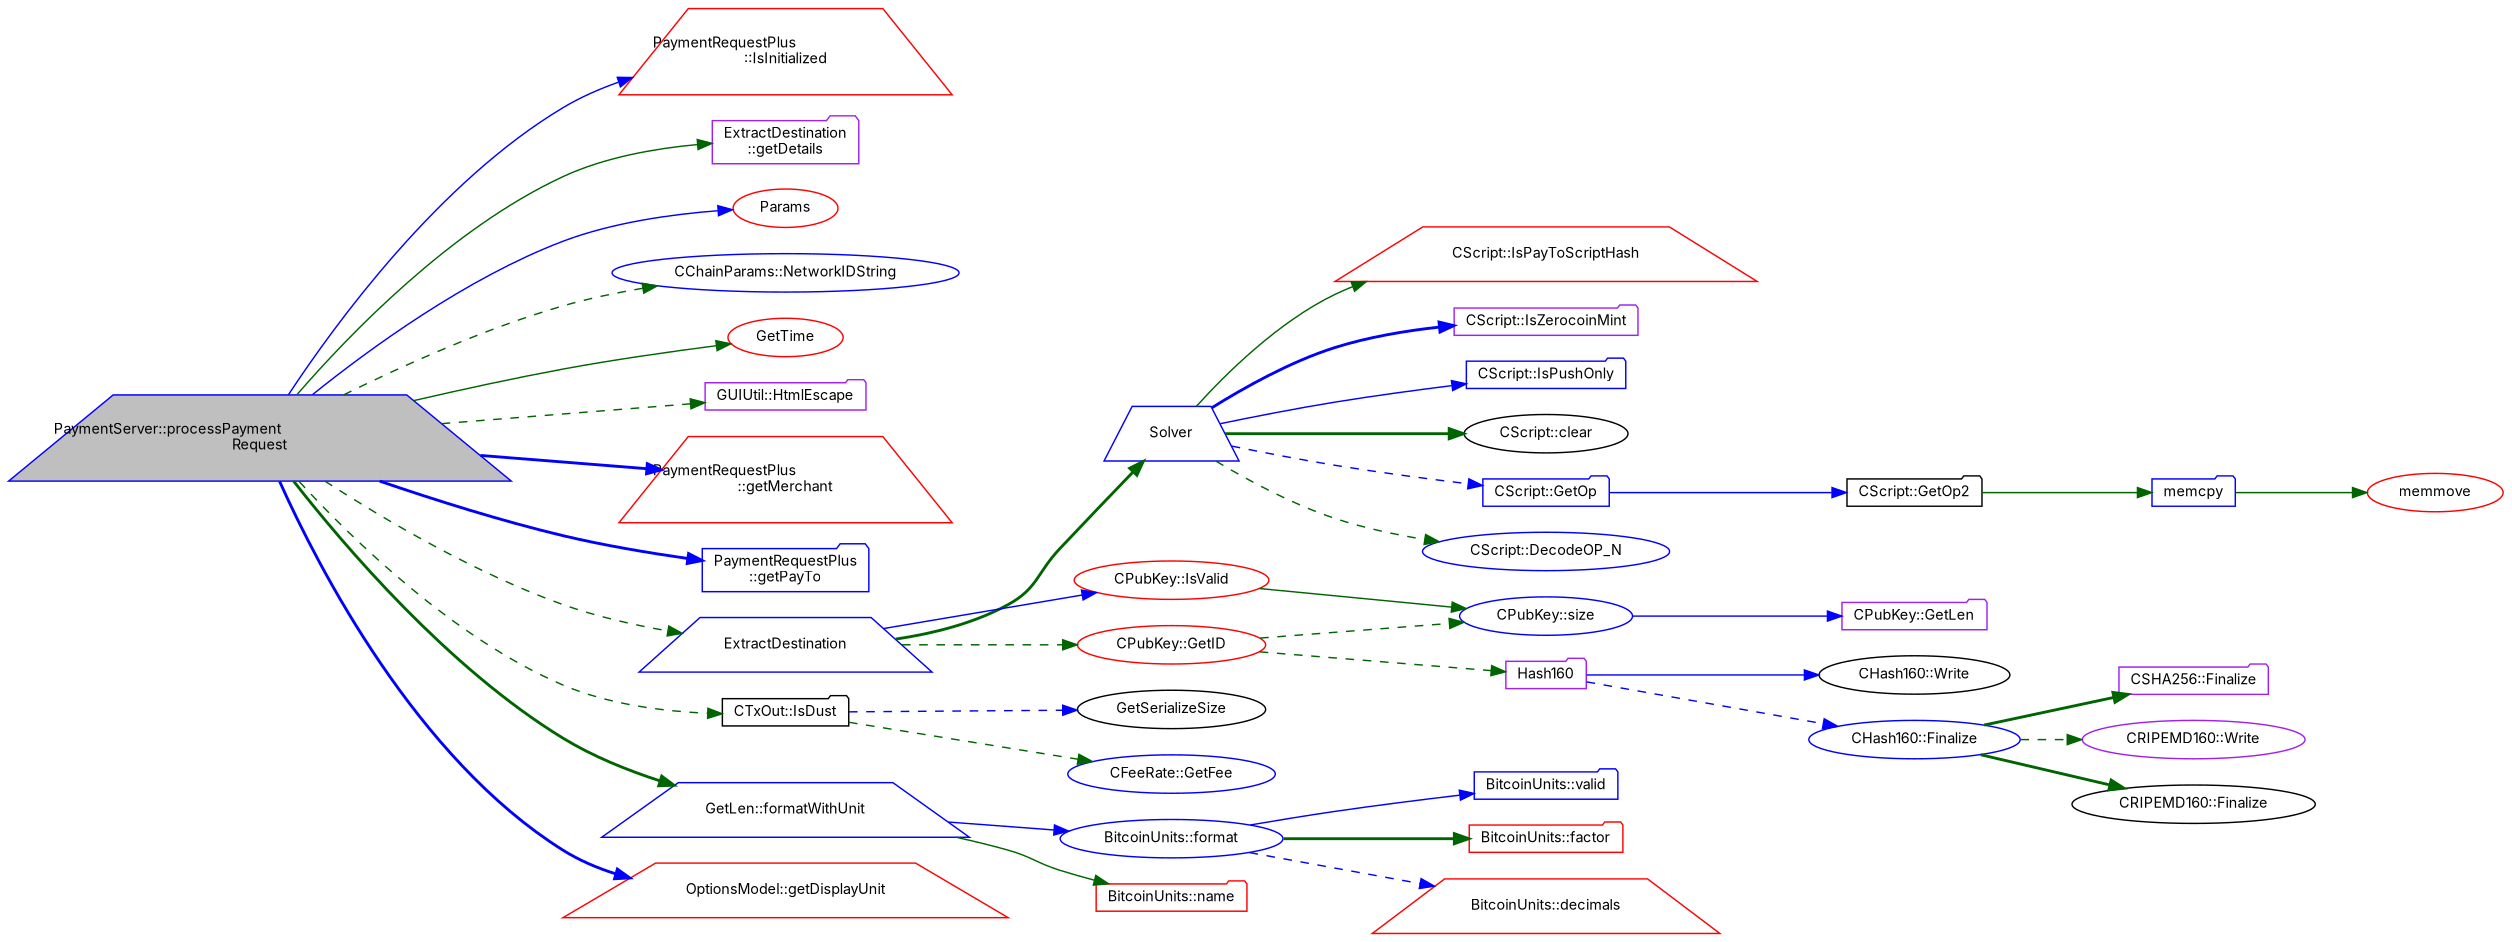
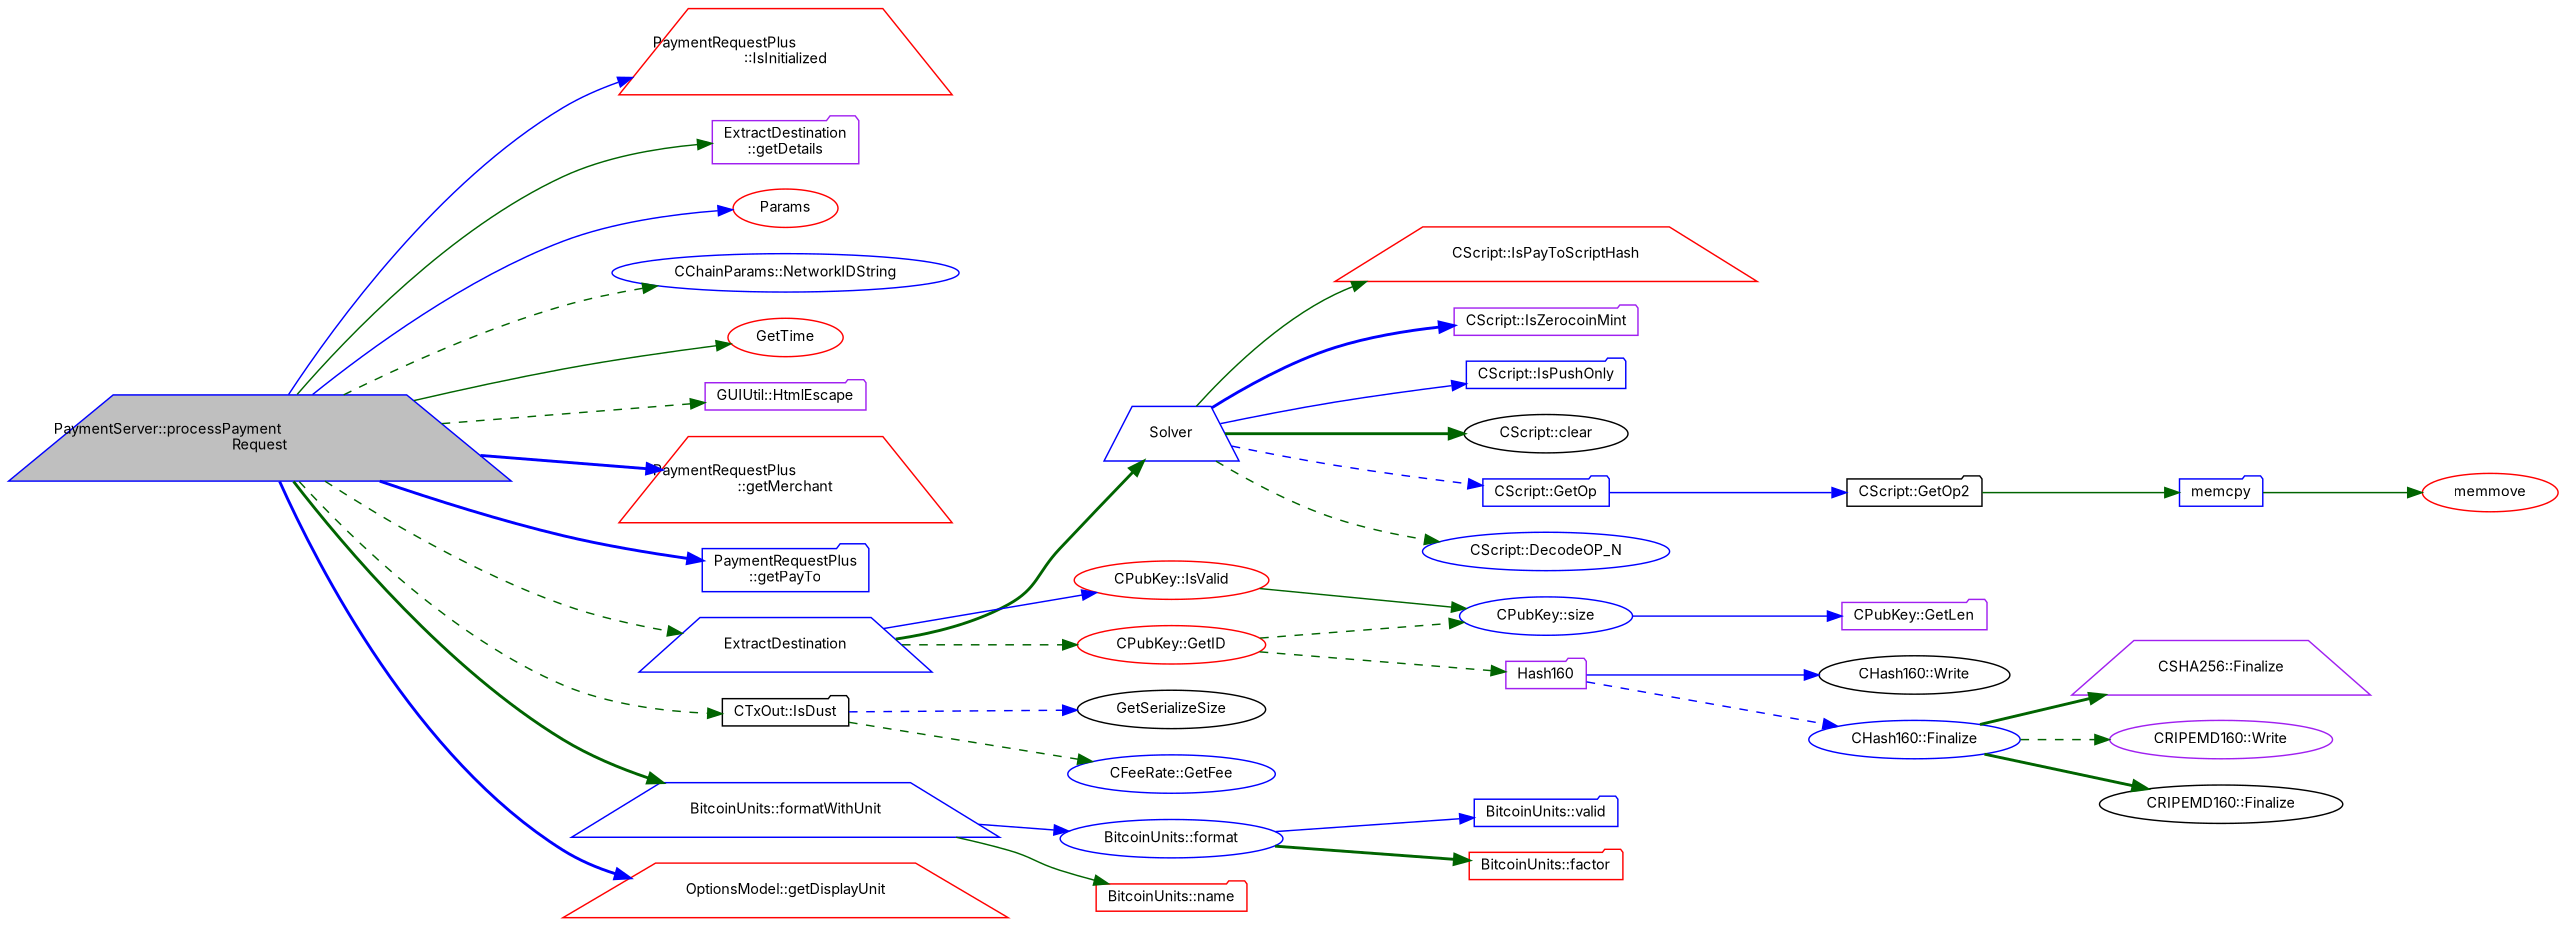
(2194, 681) -> (2221, 668)
(786, 810) -> (786, 810)
(1546, 906) -> none
